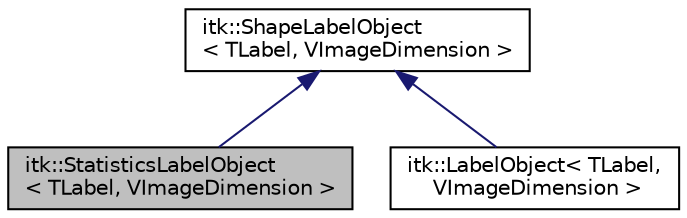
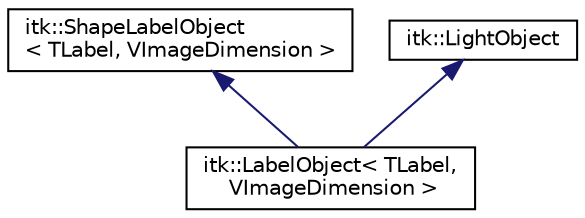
none -> (483, 40)
(180, 178) -> none
